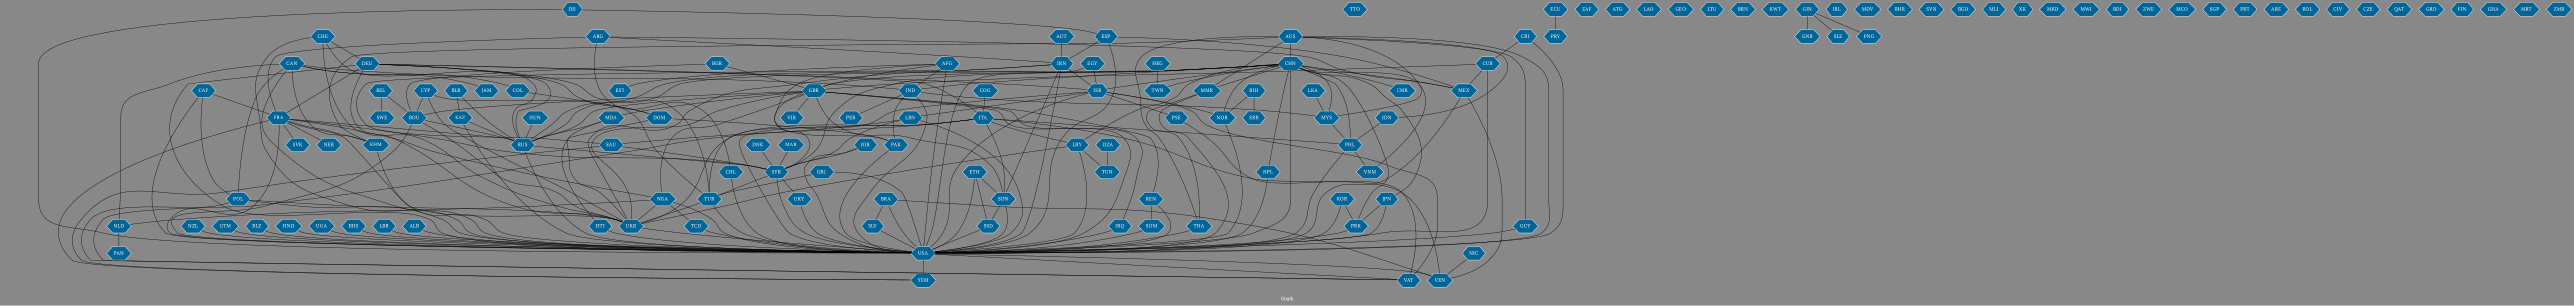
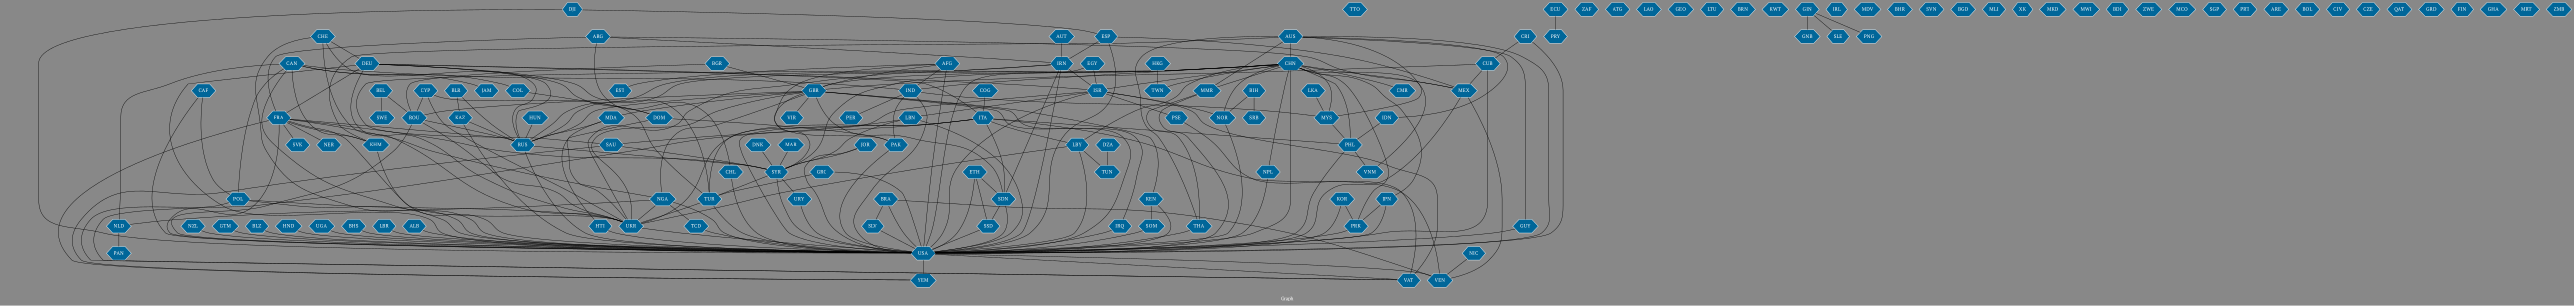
(241, 104) -> none
